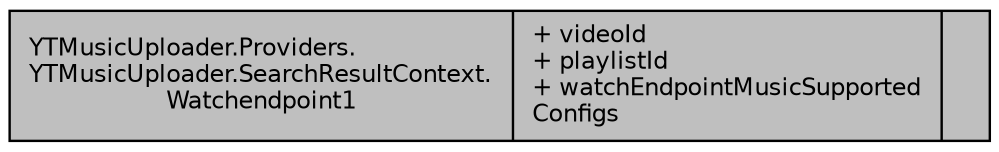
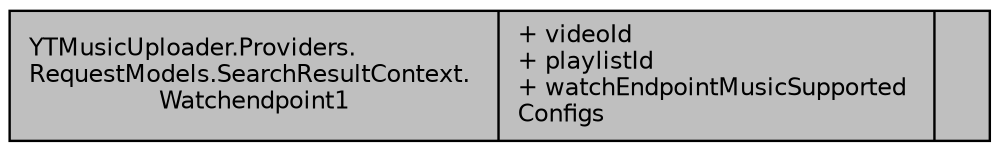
(261, 75) -> (250, 75)
